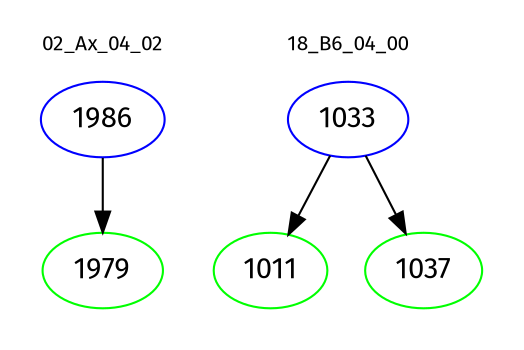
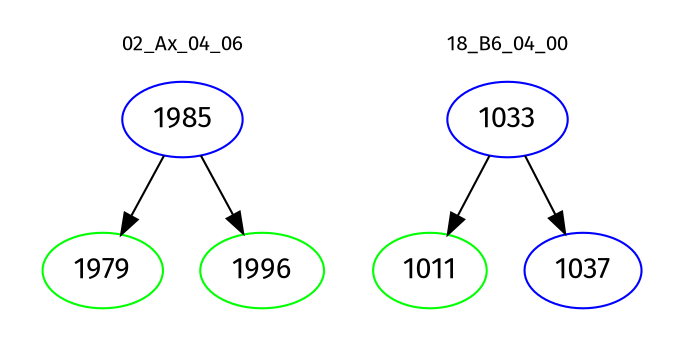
(103, 45) -> (182, 45)
(103, 120) -> (182, 120)
none -> (262, 271)
(424, 271) -> (583, 271)
